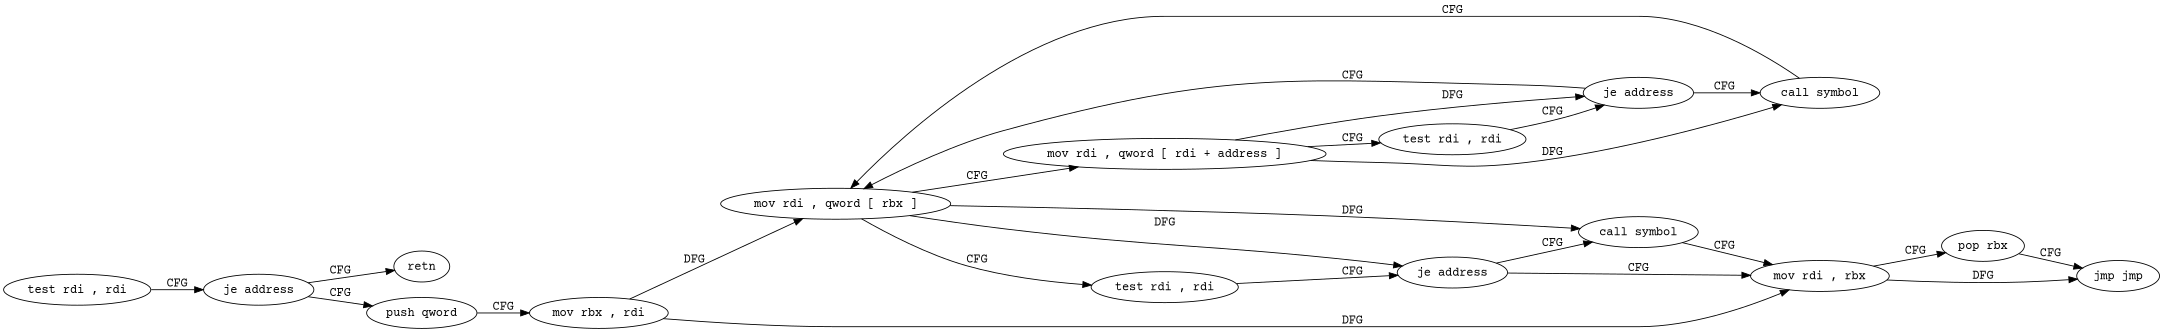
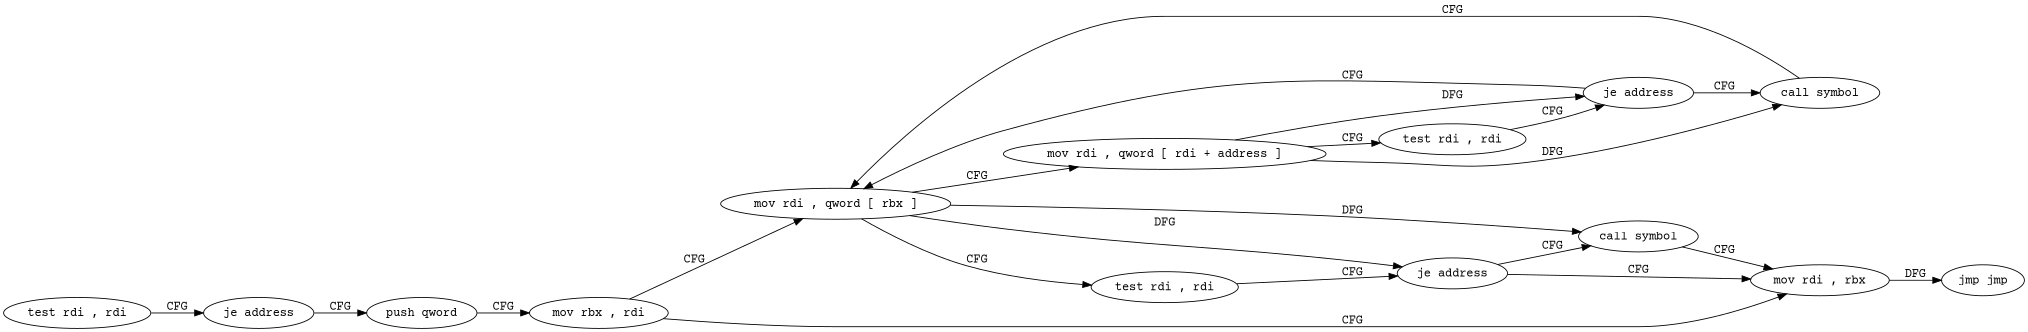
(1983, 246) -> none
(694, 259) -> (694, 259)
(422, 267) -> none
(1352, 320) -> (1352, 320)
